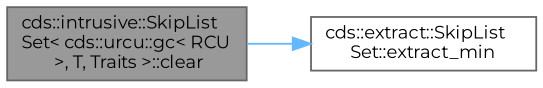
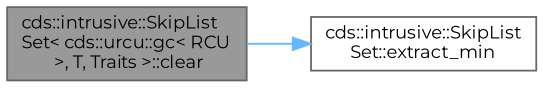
(424, 44) -> (424, 44)
